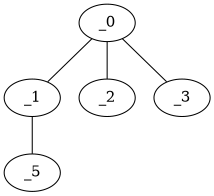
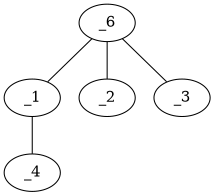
(107, 23) -> (107, 23)
(32, 173) -> (32, 173)
